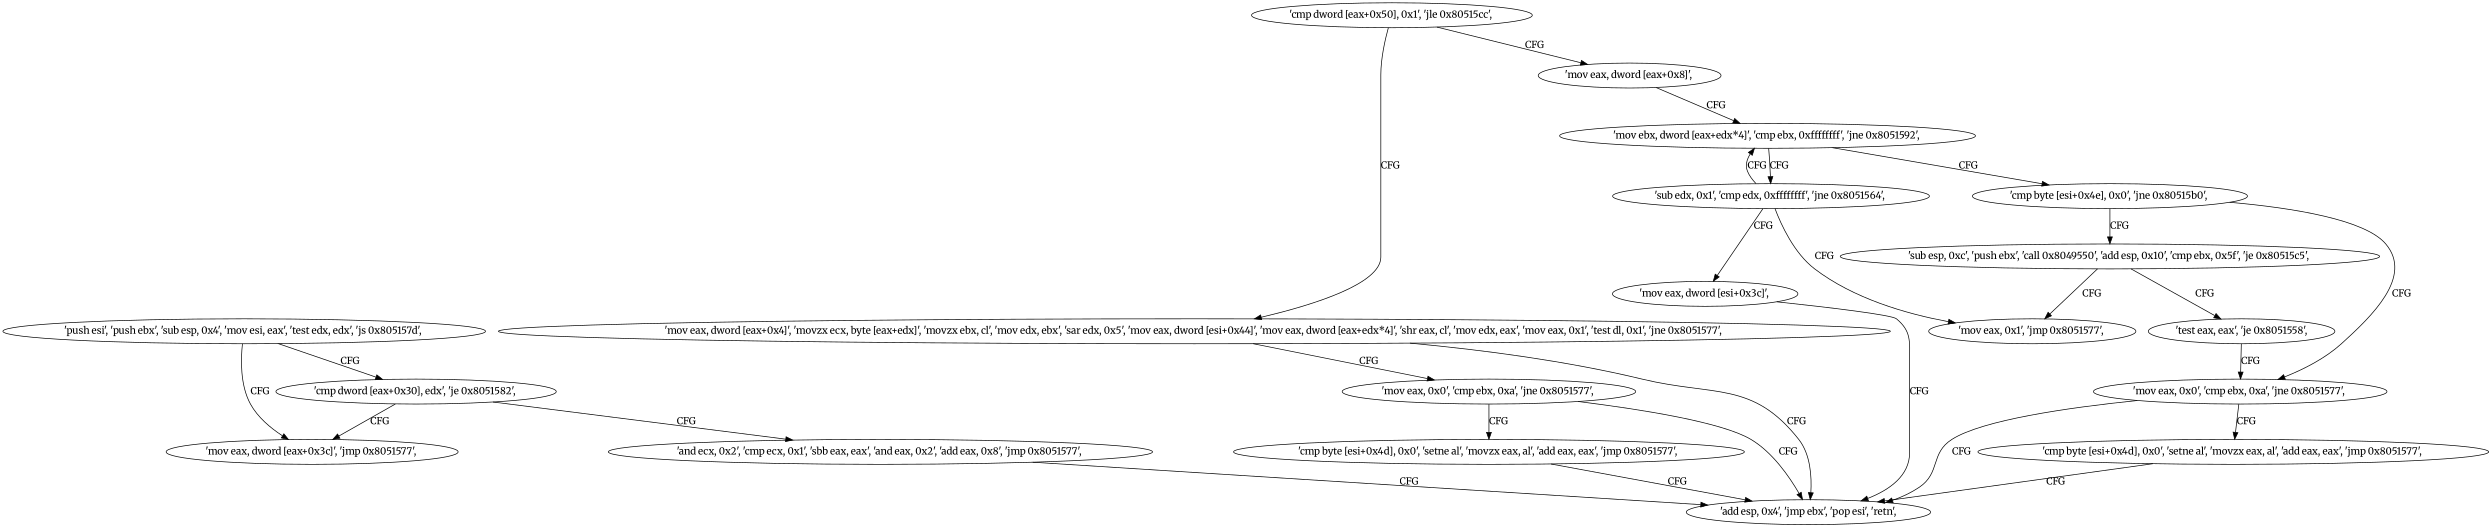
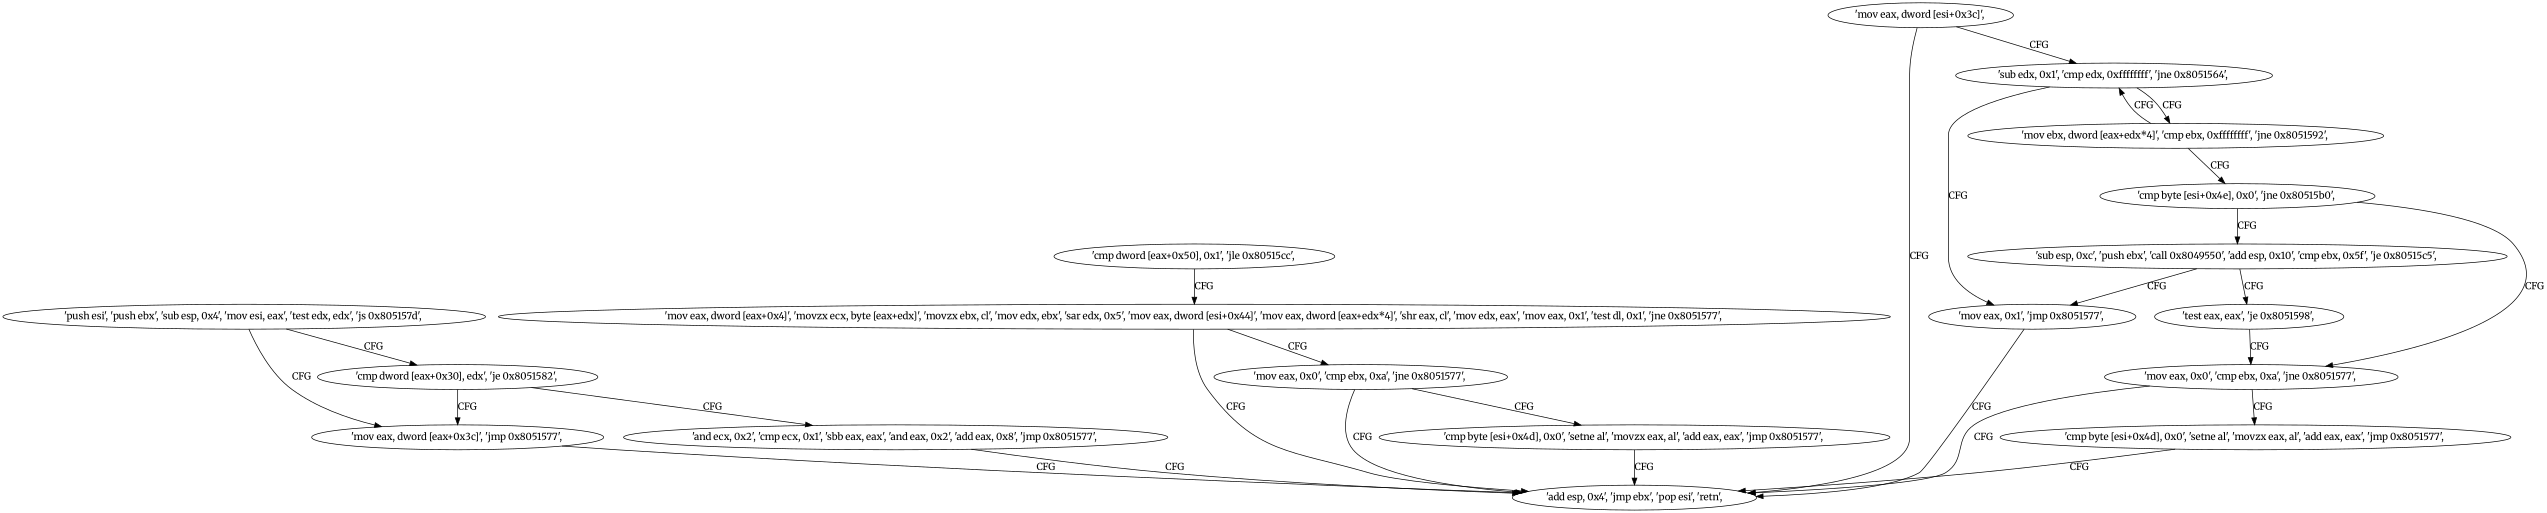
(1630, 76) -> none
(1740, 242) -> (2013, 44)
(2242, 331) -> (2249, 317)
none -> (1926, 466)
none -> (1038, 473)
